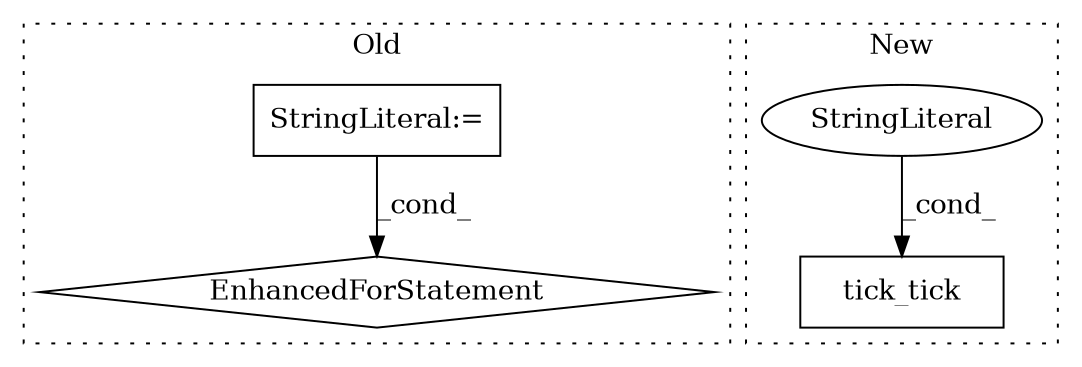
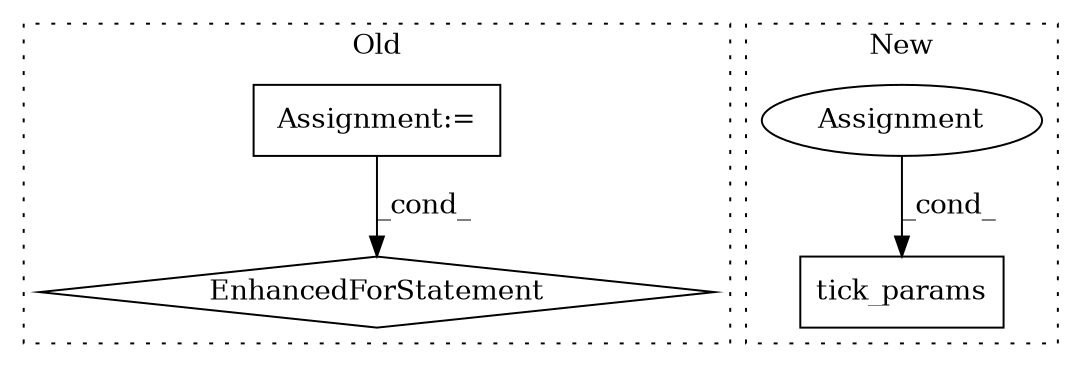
(377, 120) -> (377, 120)
(902, 120) -> (902, 120)
(902, 292) -> (902, 292)
